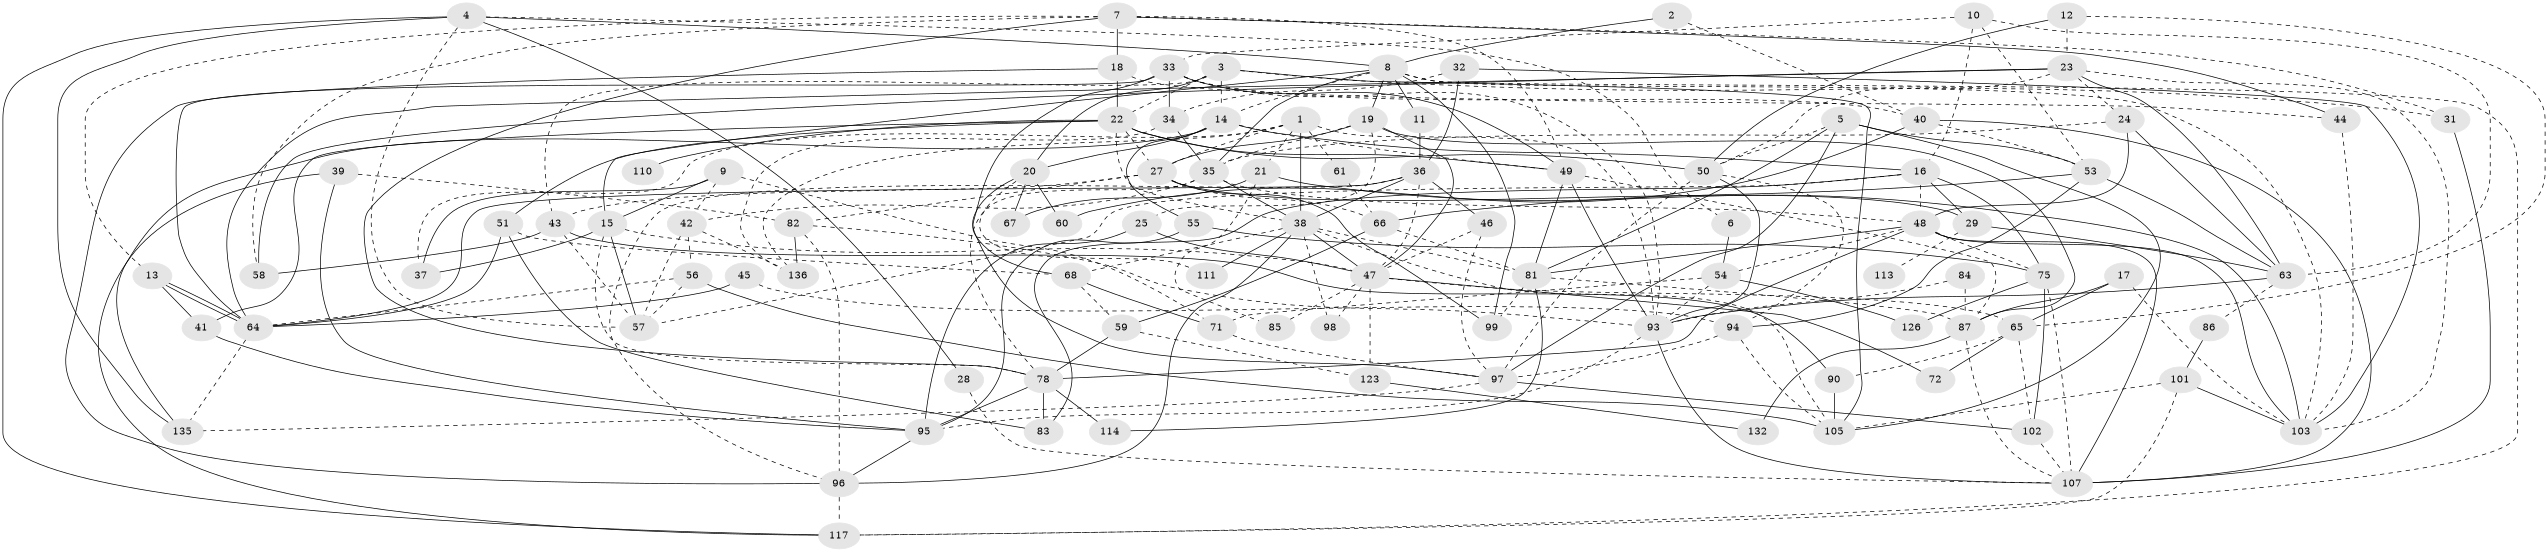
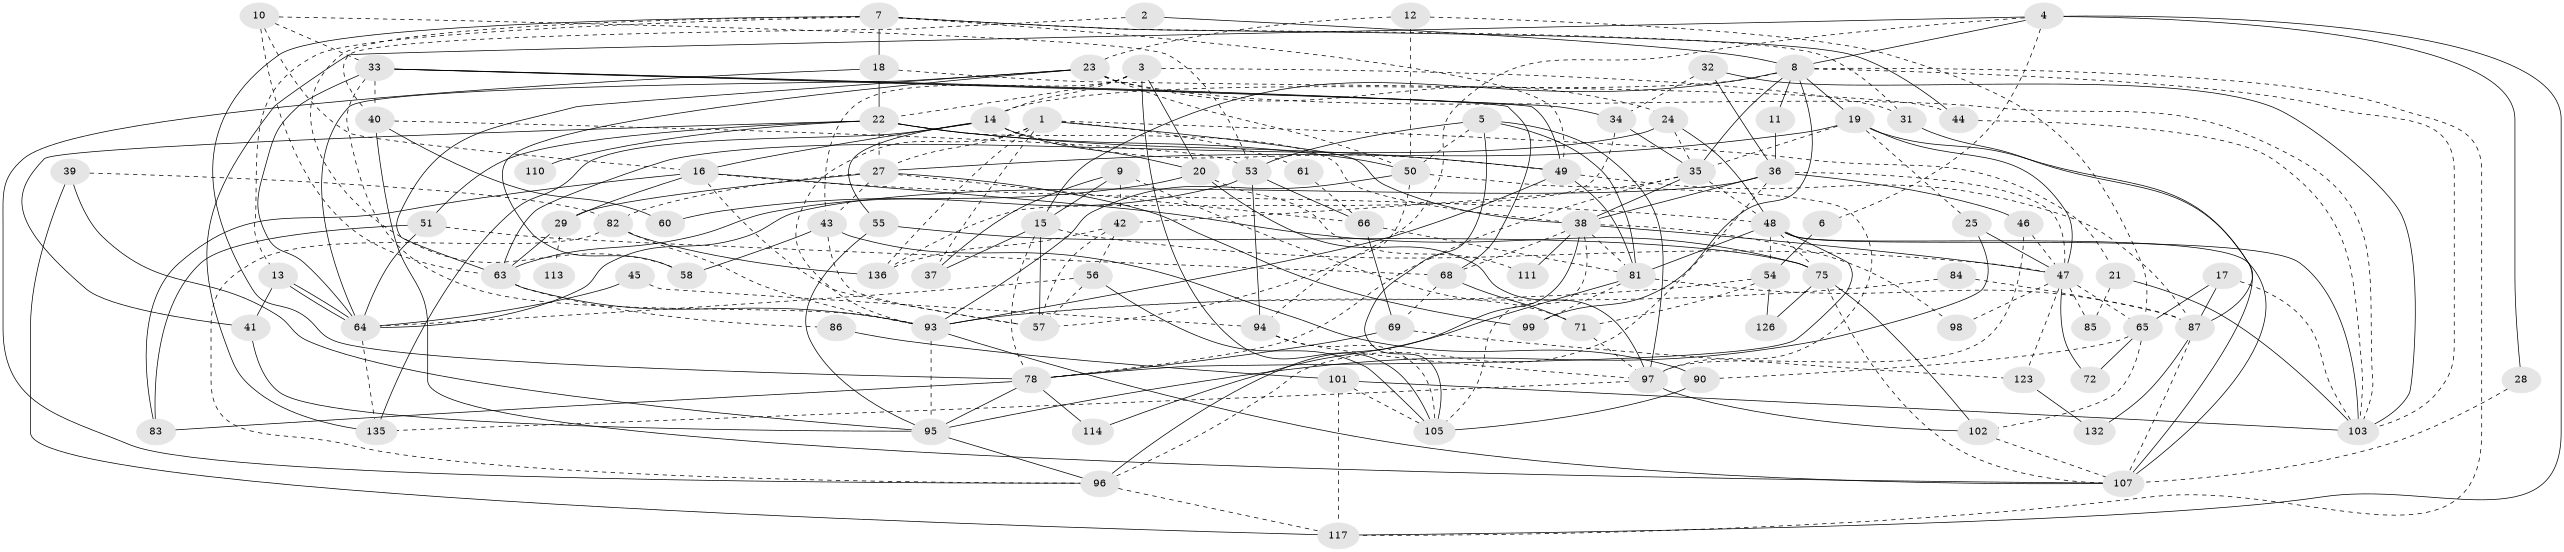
(1880, 66) -> (1411, 78)
(1010, 224) -> none
(1122, 328) -> (1395, 328)
